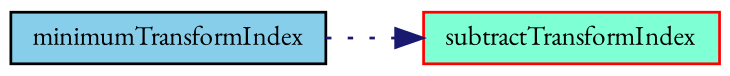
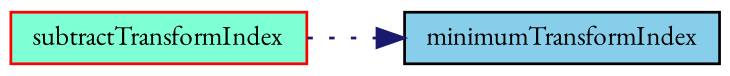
(361, 38) -> (342, 38)
